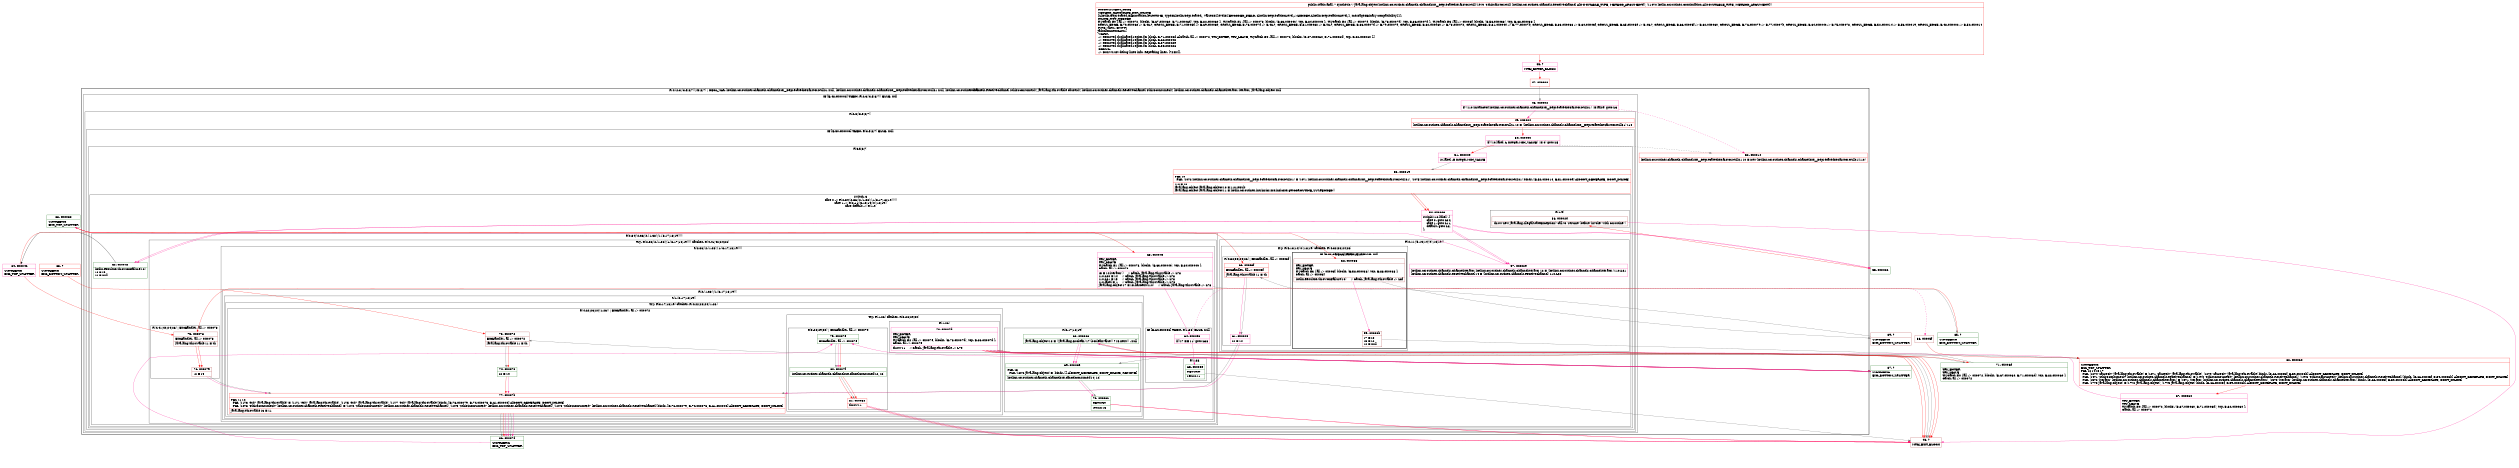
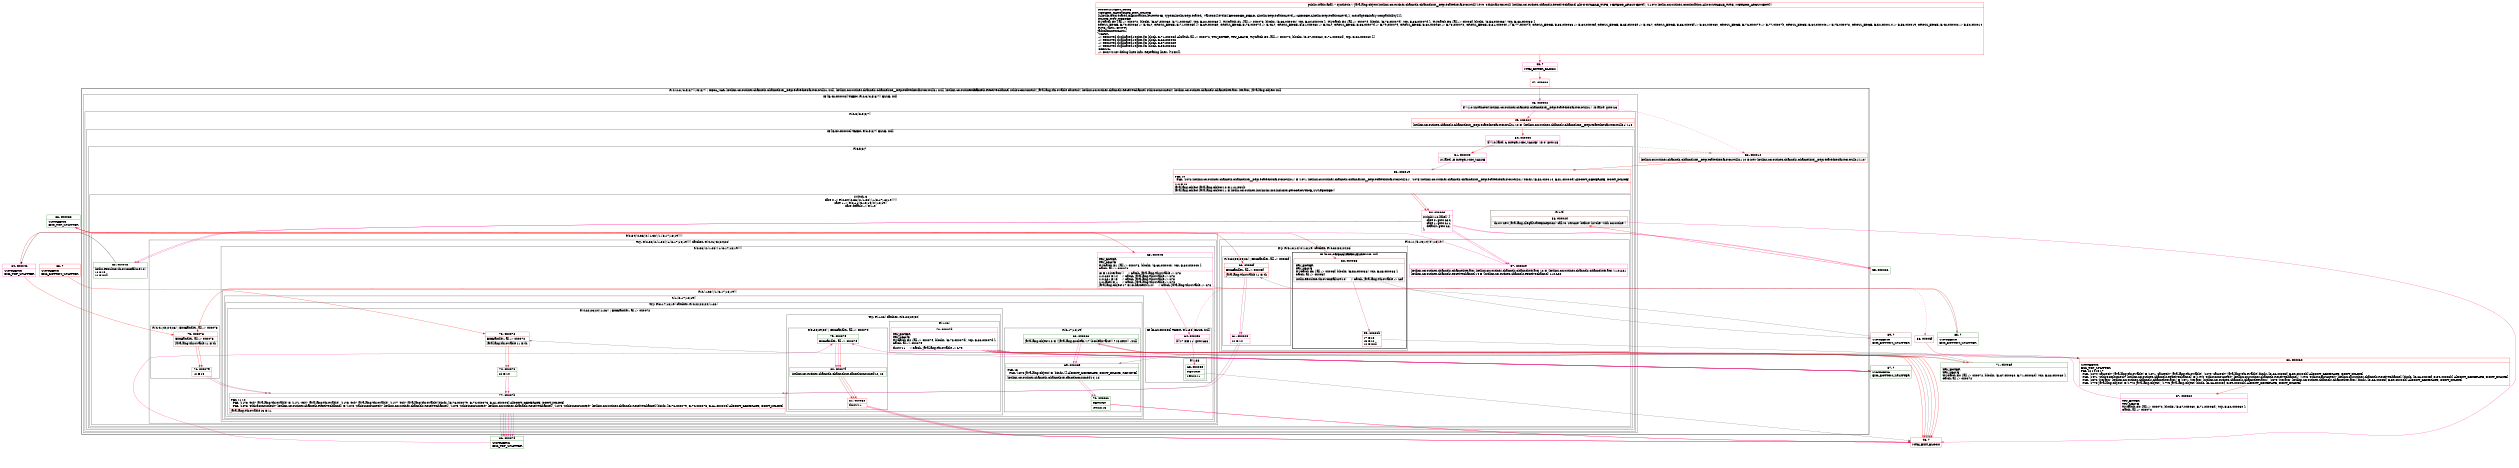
none -> (1631, 166)
